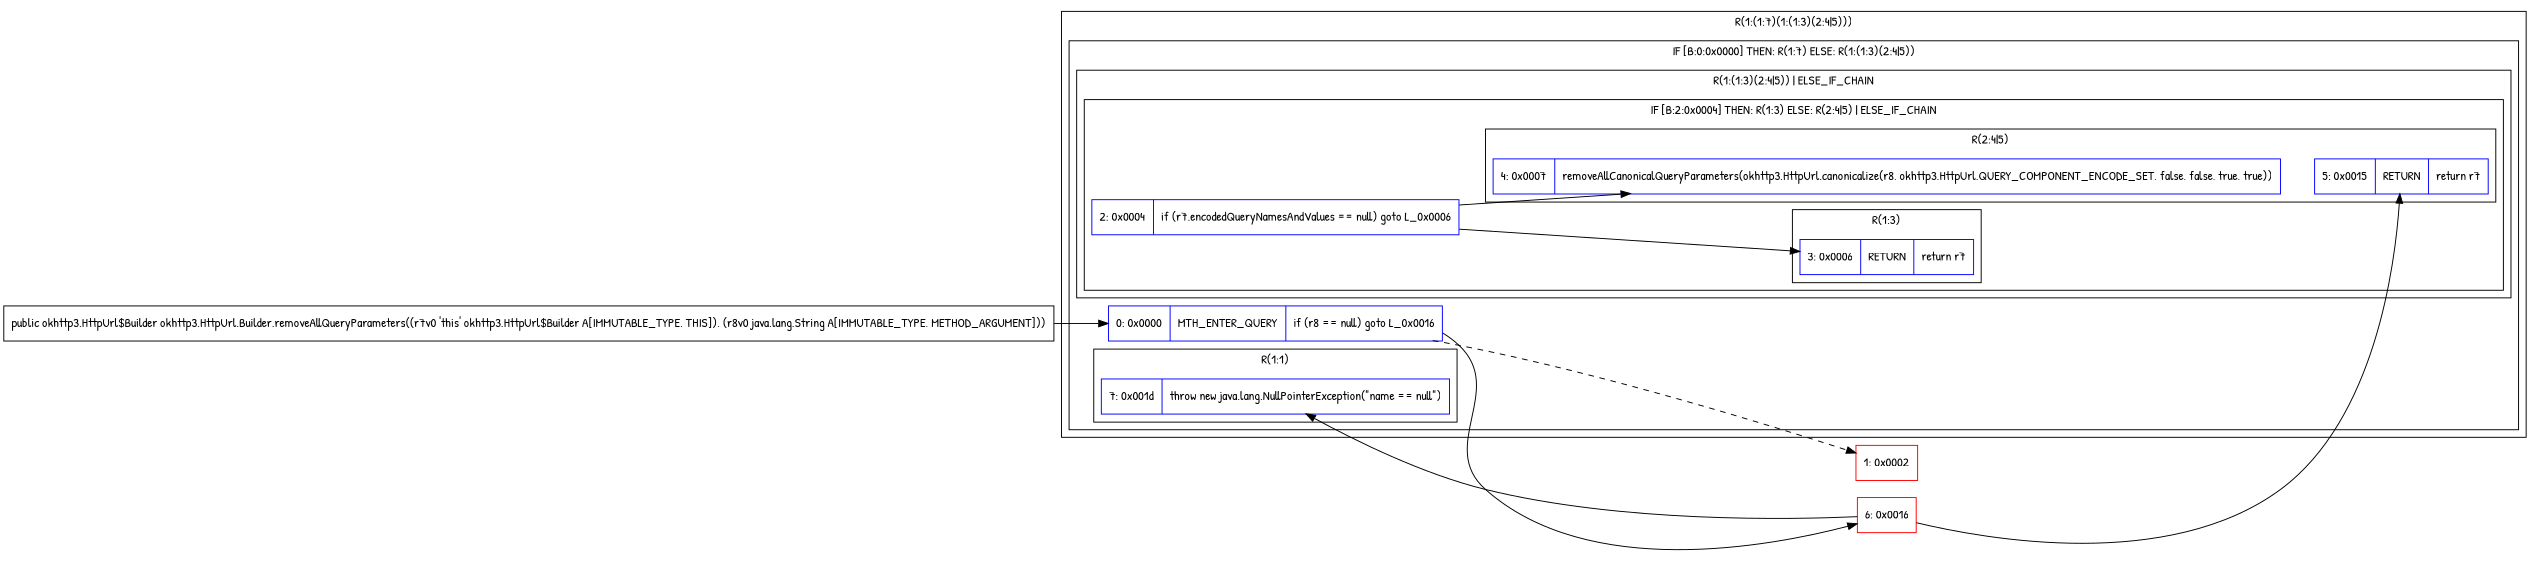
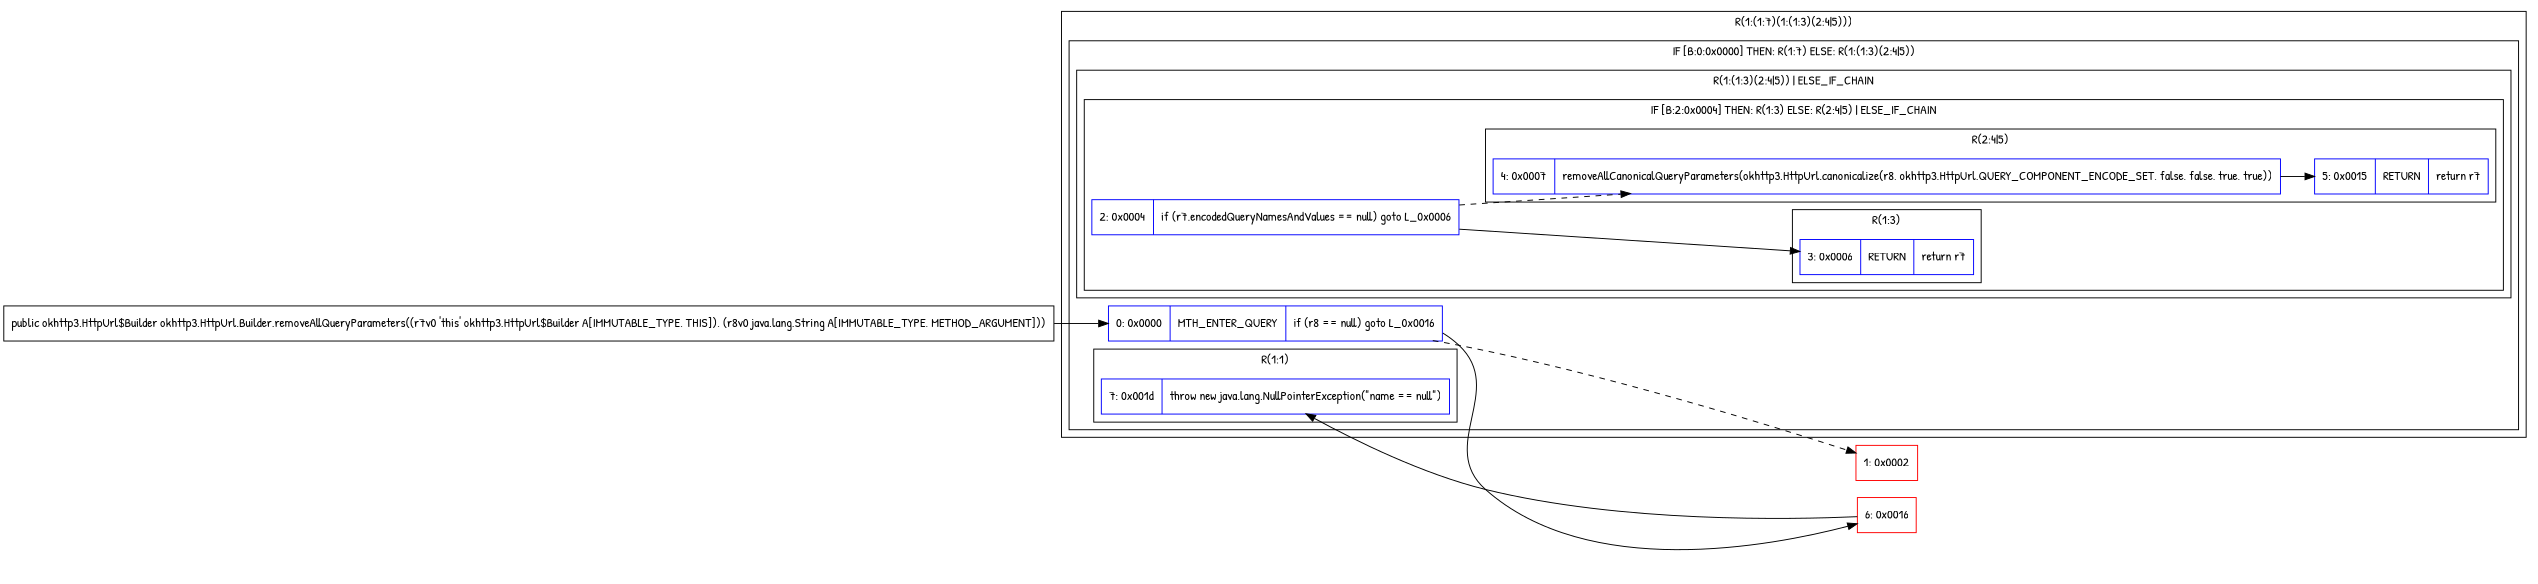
(1540, 200) -> (1540, 200)
(2256, 504) -> (2293, 176)
